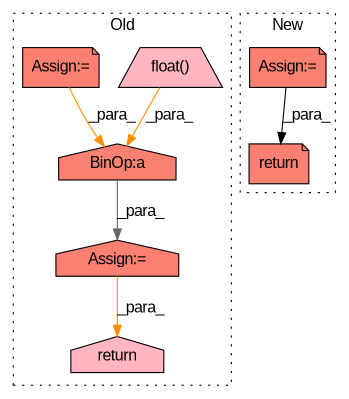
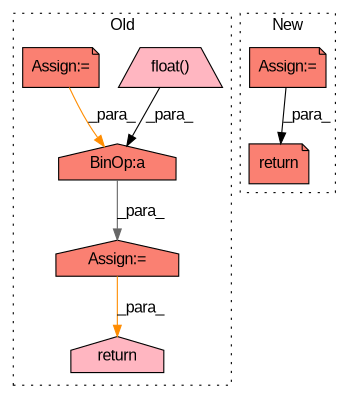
(146, 112) -> (146, 112)
